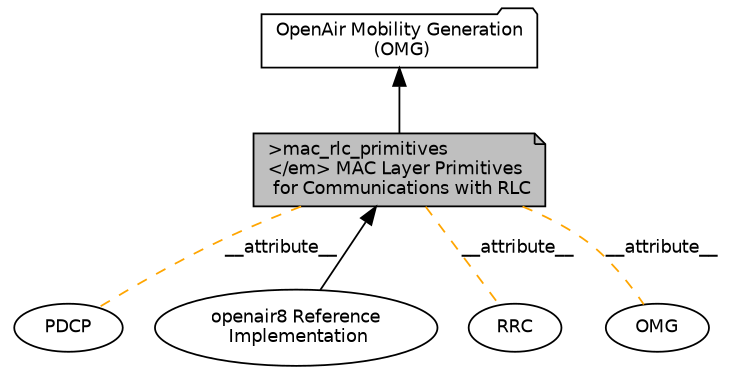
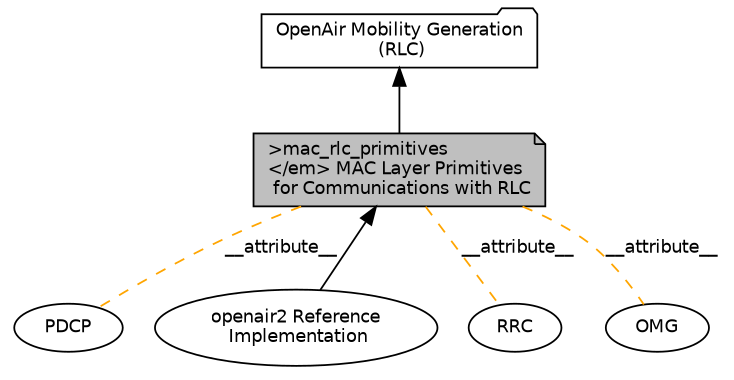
(399, 41) -> (399, 41)
(296, 328) -> (296, 328)
